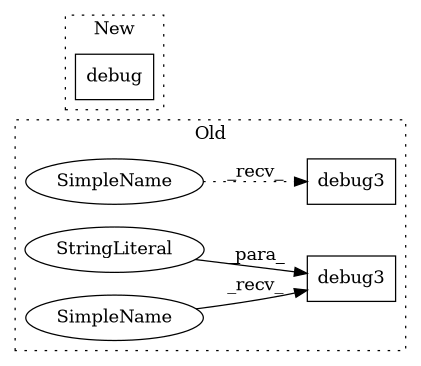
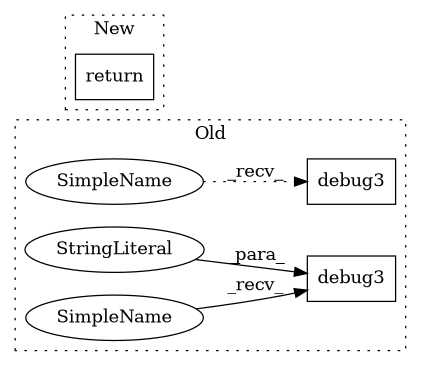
(115, 77) -> (115, 77)
